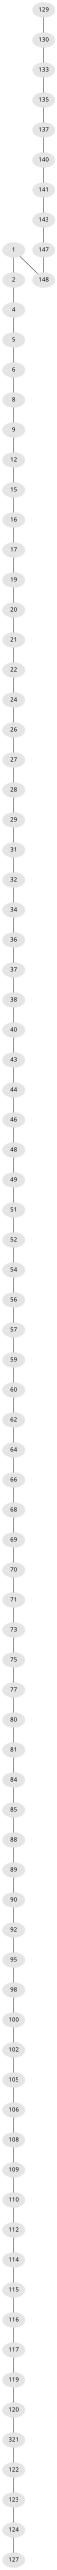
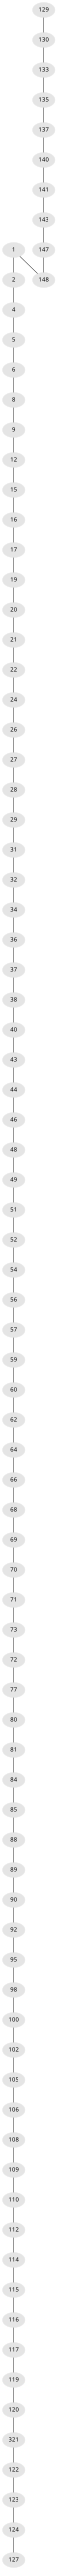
(14, 1660) -> (14, 1660)
